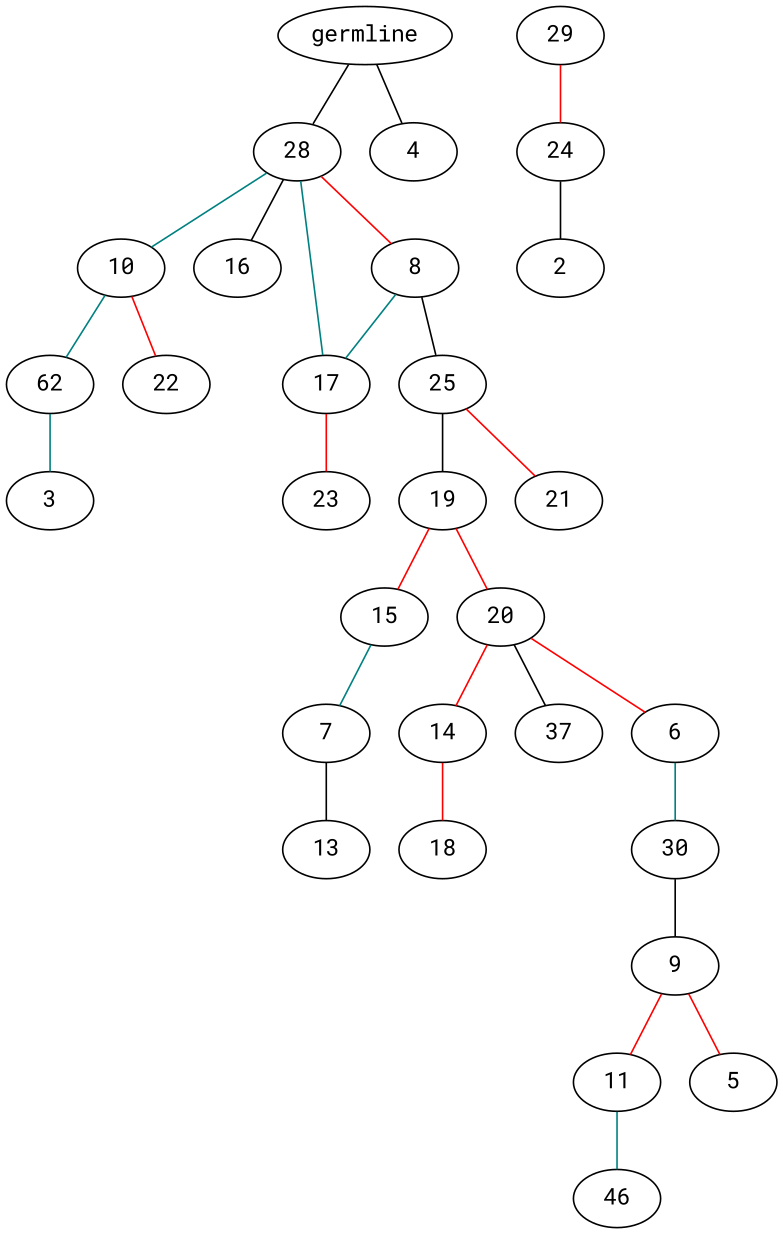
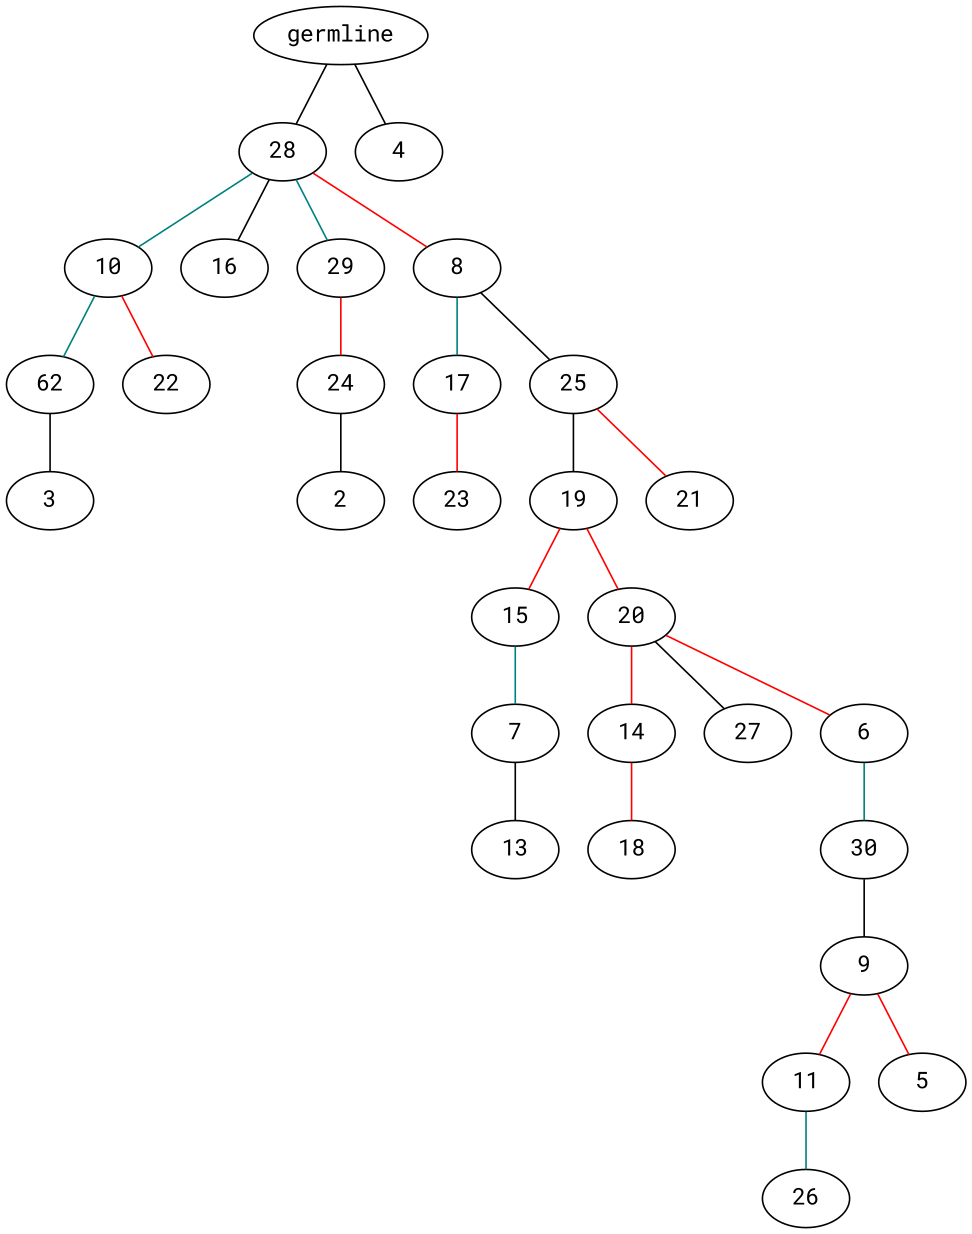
(312, 268) -> (312, 210)
(50, 443) -> (50, 443)
(559, 733) -> (748, 733)
(617, 1199) -> (806, 1199)
